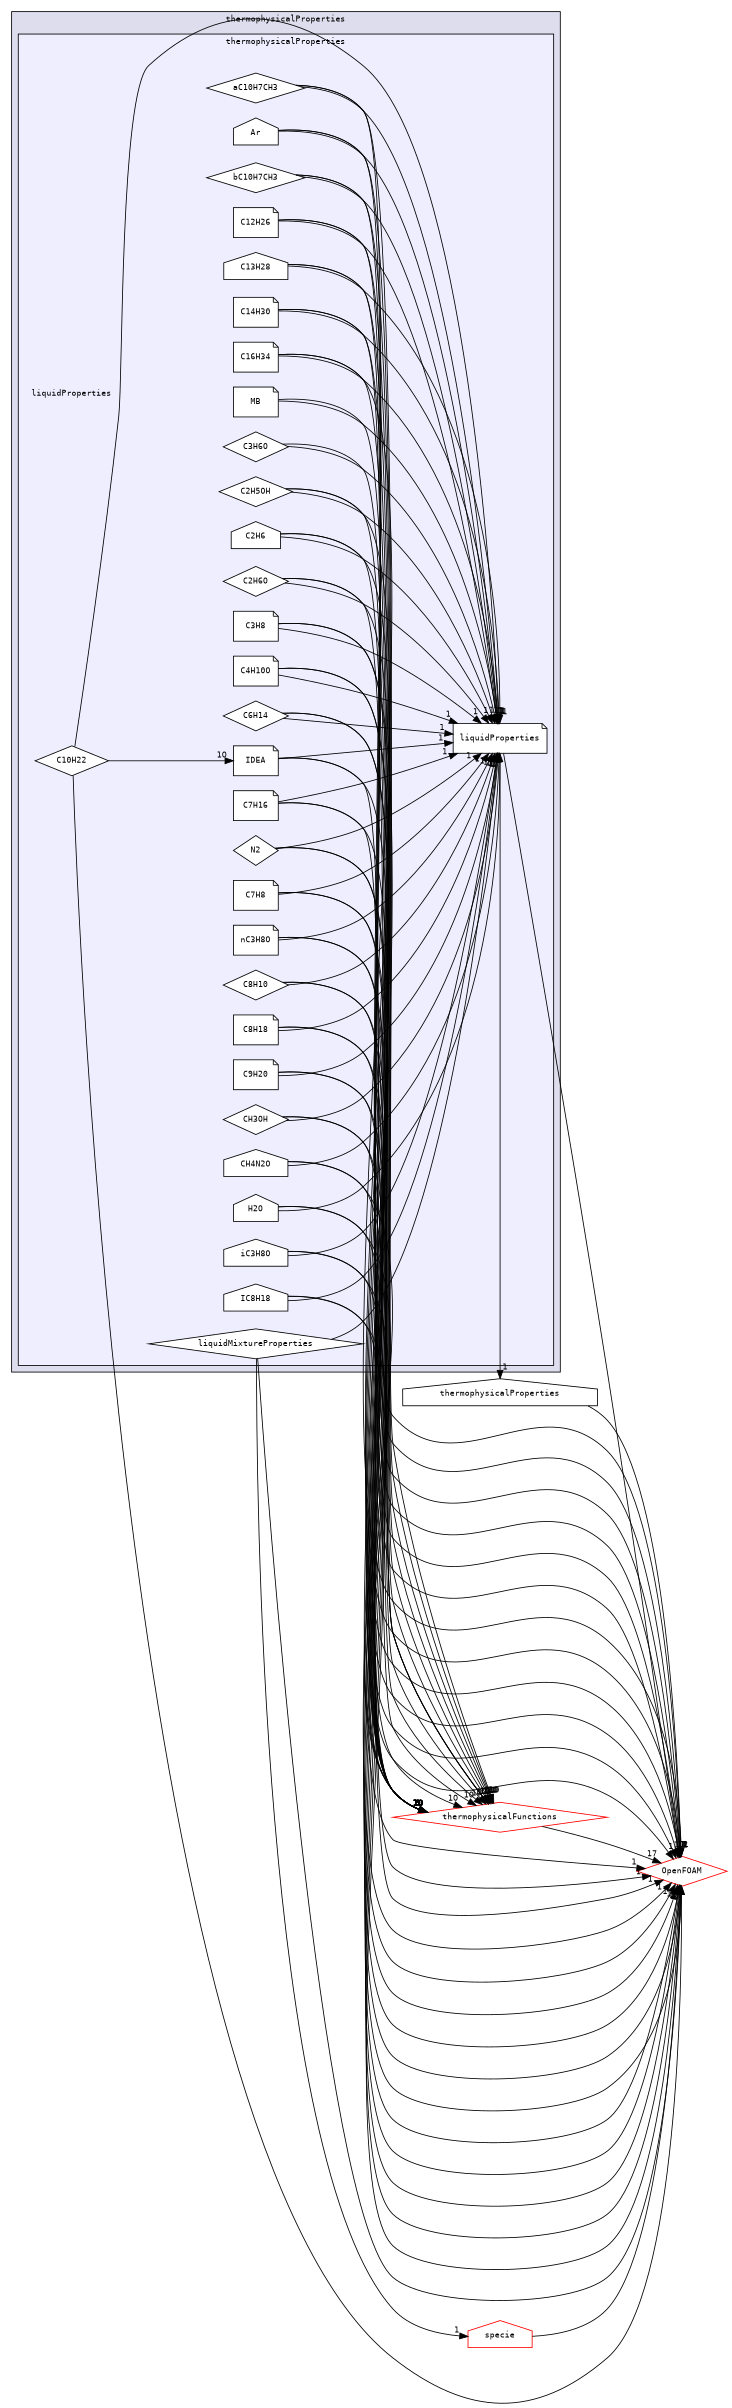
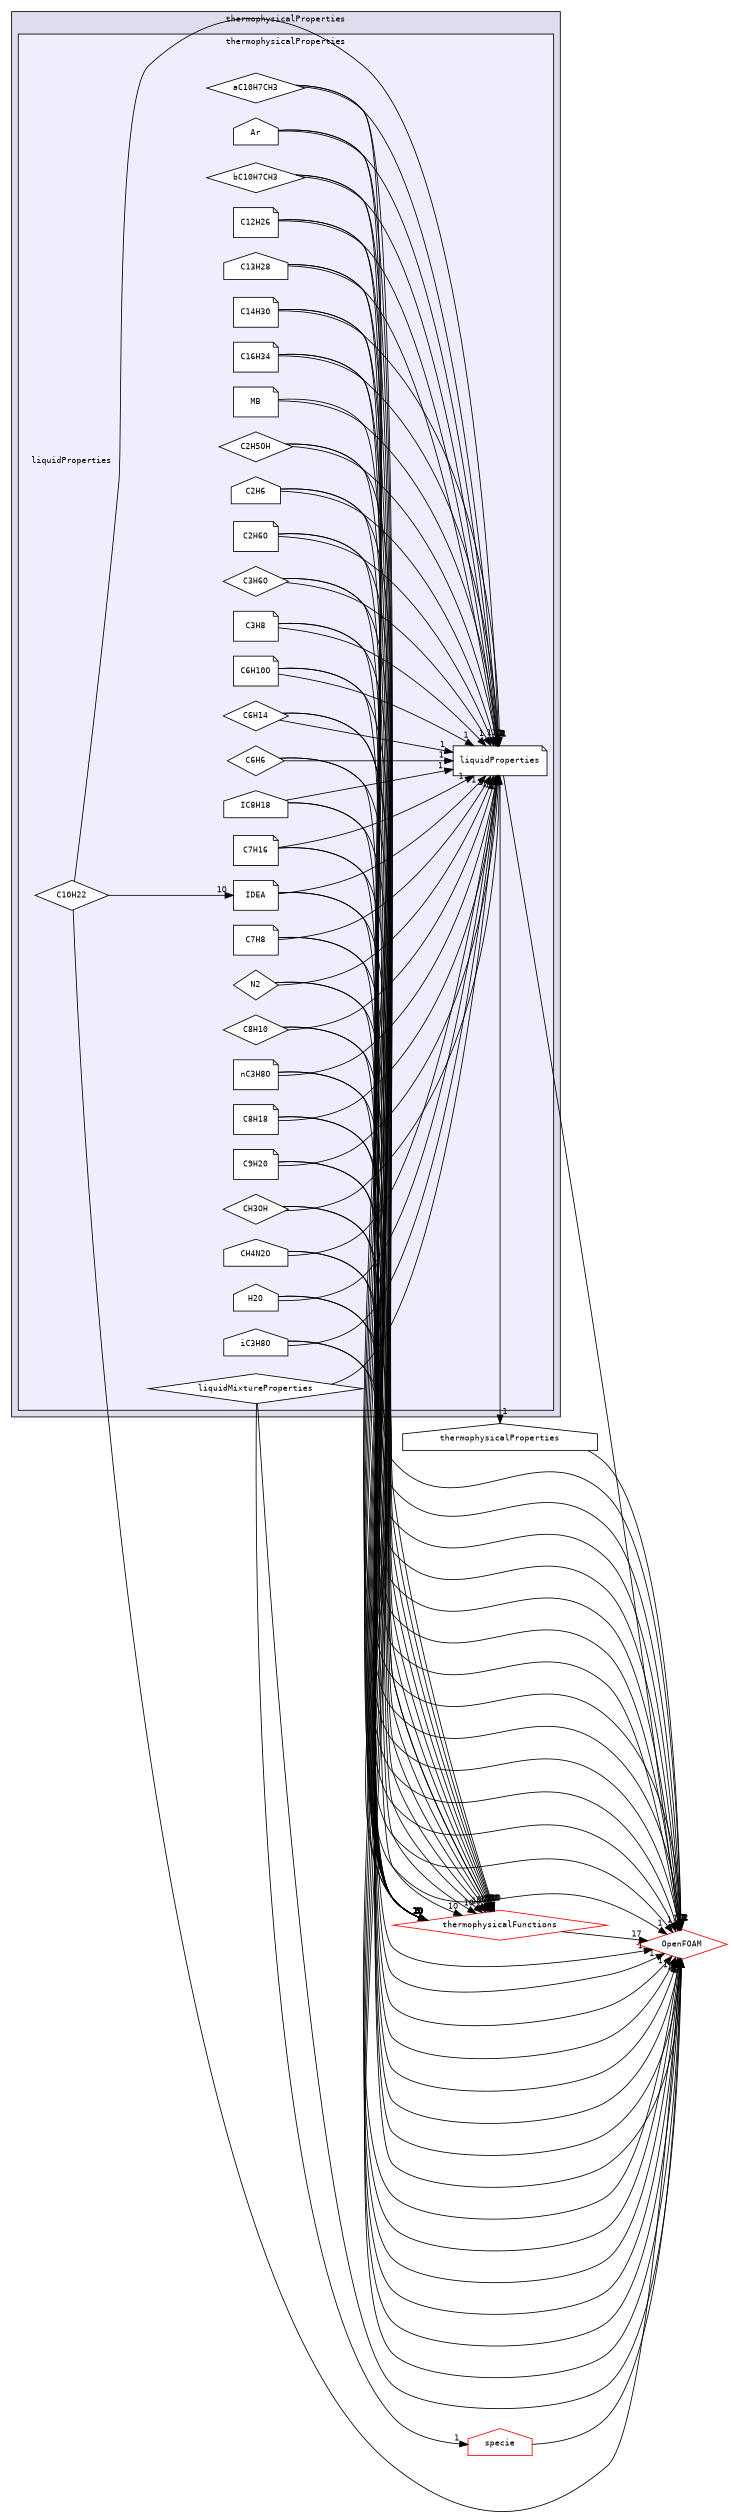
(256, 581) -> (256, 537)
(256, 671) -> (256, 671)
none -> (256, 761)
none -> (371, 1325)
